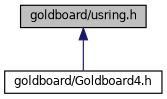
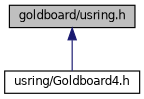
(83, 82) -> (72, 82)
